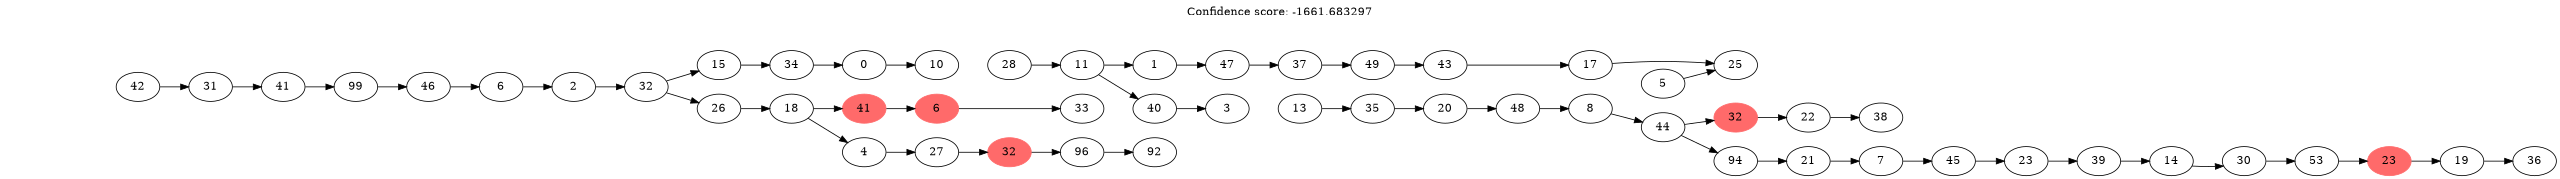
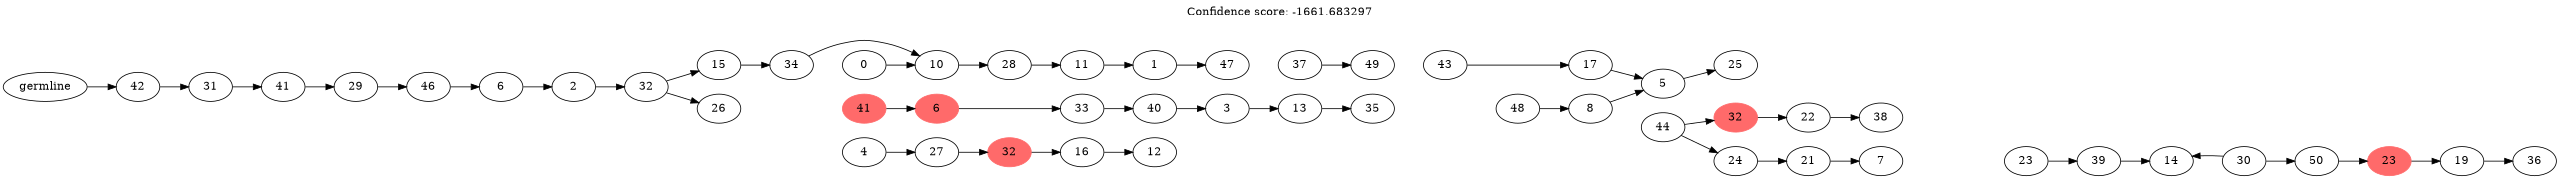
(1659, 61) -> (1623, 73)
(824, 65) -> (860, 41)
none -> (969, 65)
(1260, 65) -> none
(1405, 65) -> none
(1115, 85) -> (1114, 109)
none -> (45, 87)
(356, 87) -> (356, 87)
(792, 109) -> none
none -> (1260, 109)
(1445, 109) -> none
(1623, 117) -> (1623, 98)
(1082, 152) -> (1082, 152)
(1155, 152) -> (1155, 152)
(1736, 161) -> (1736, 161)
(1954, 161) -> none
(2317, 161) -> (2317, 161)
(2204, 167) -> (2212, 156)
